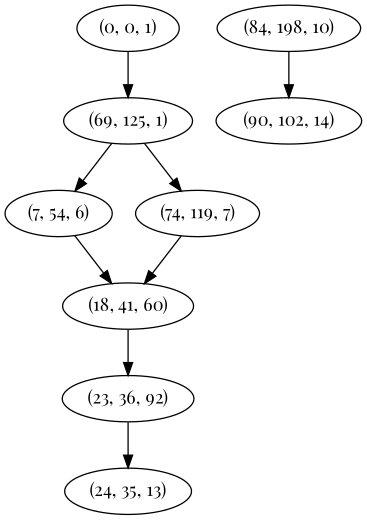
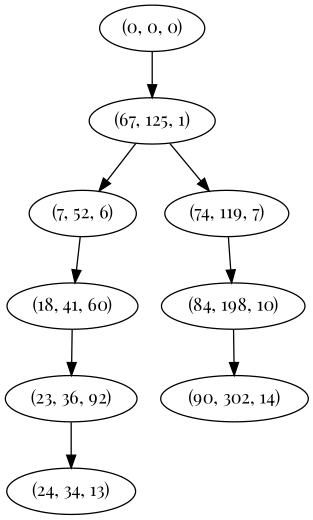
(128, 28) -> (152, 28)
(128, 121) -> (152, 121)
(289, 121) -> (235, 399)
(59, 213) -> (83, 213)
(167, 255) -> (230, 253)
(128, 491) -> (71, 491)
